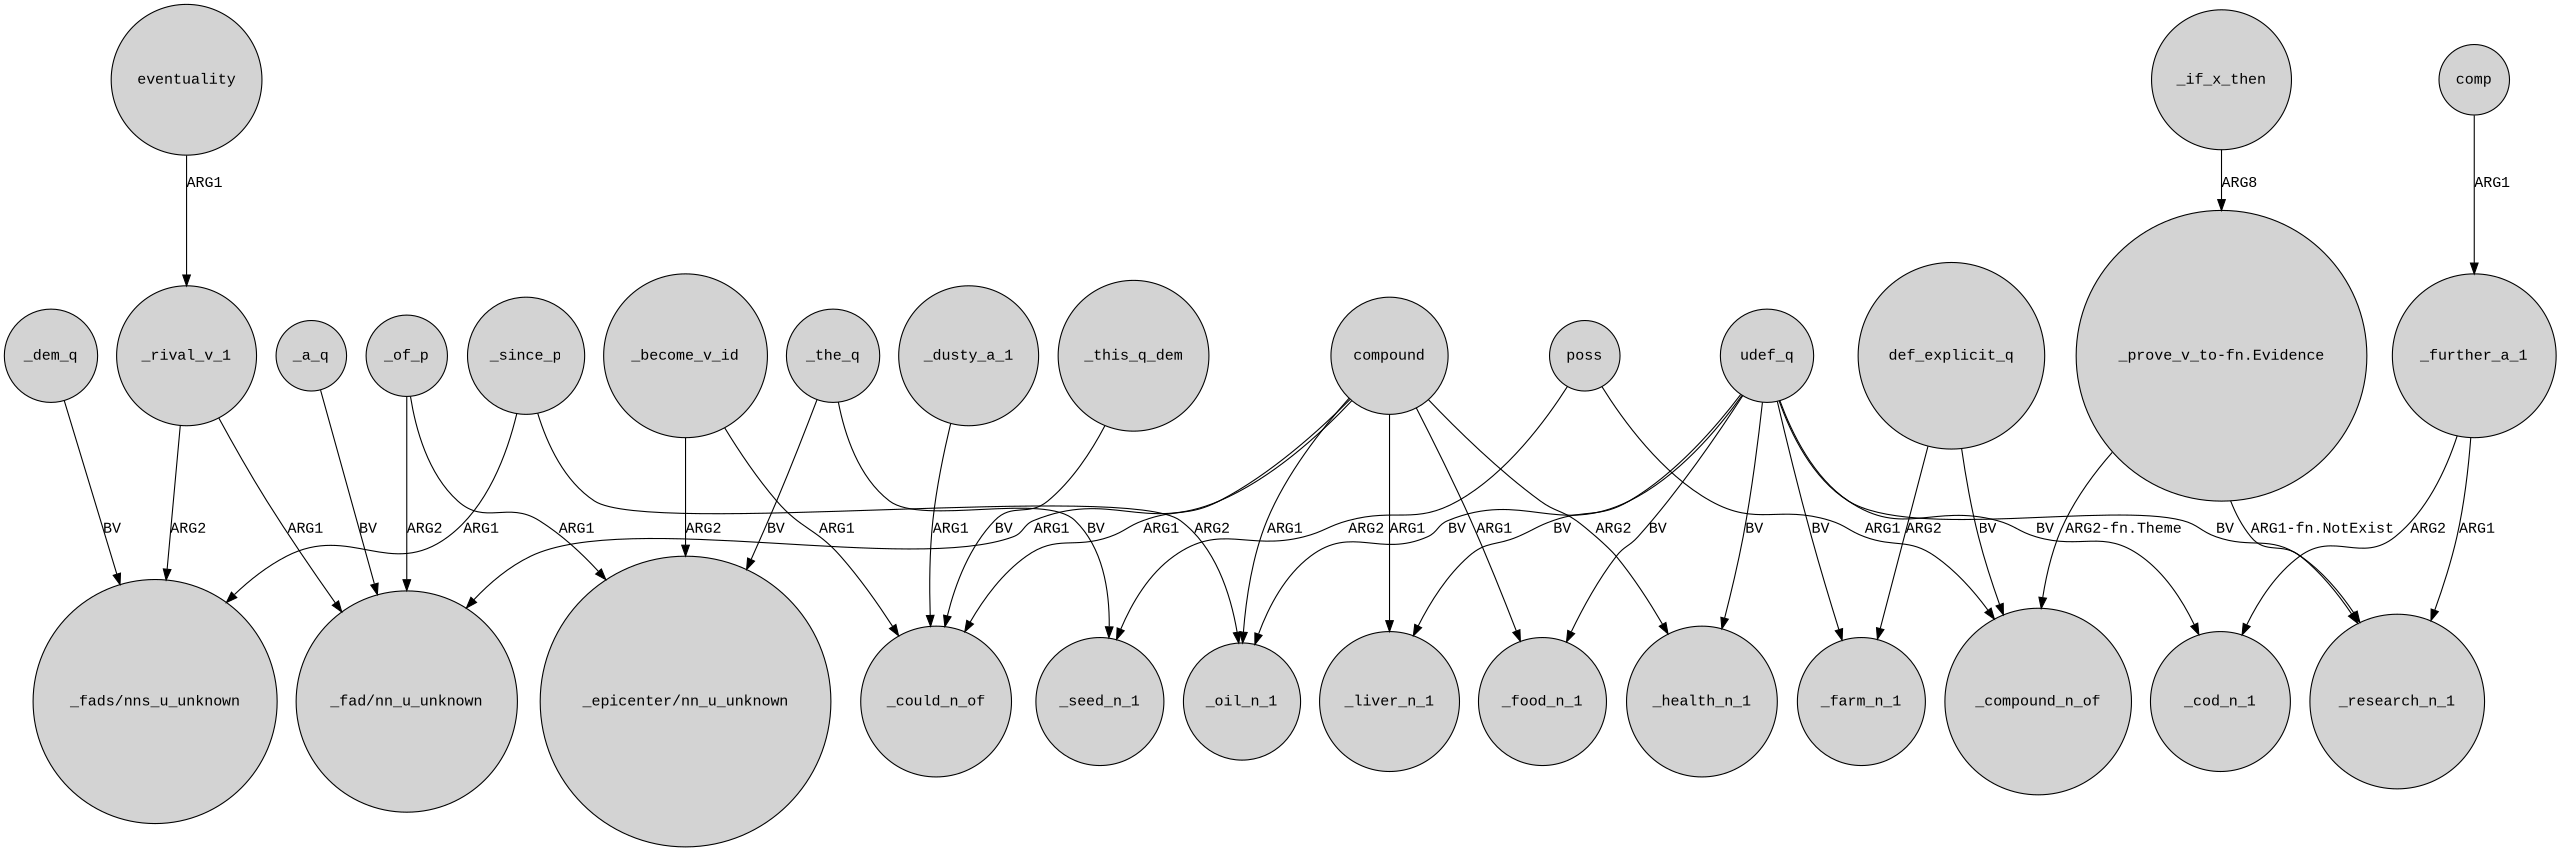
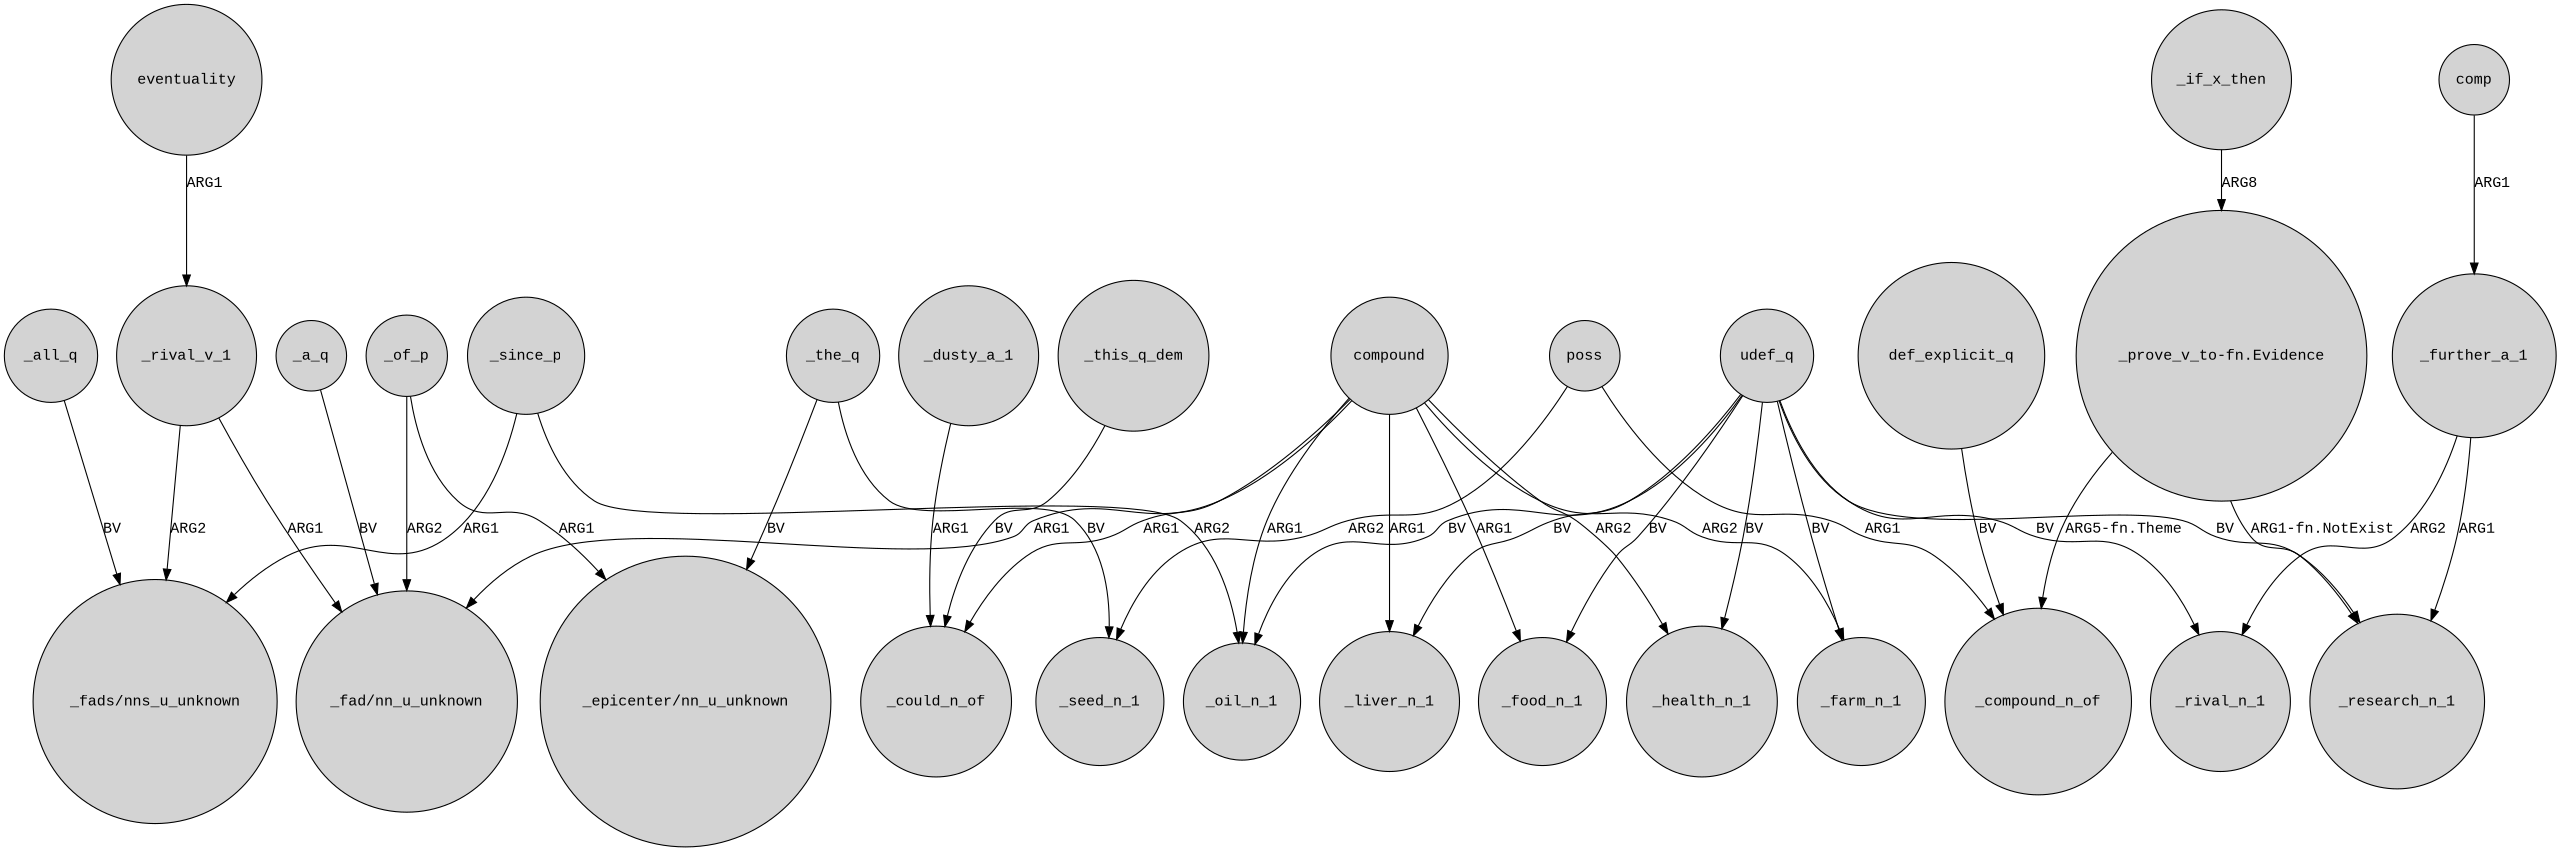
(51, 356) -> (51, 356)
(686, 356) -> none
(2124, 529) -> (2124, 529)
(1904, 537) -> (1636, 513)
(2220, 702) -> (2220, 702)
